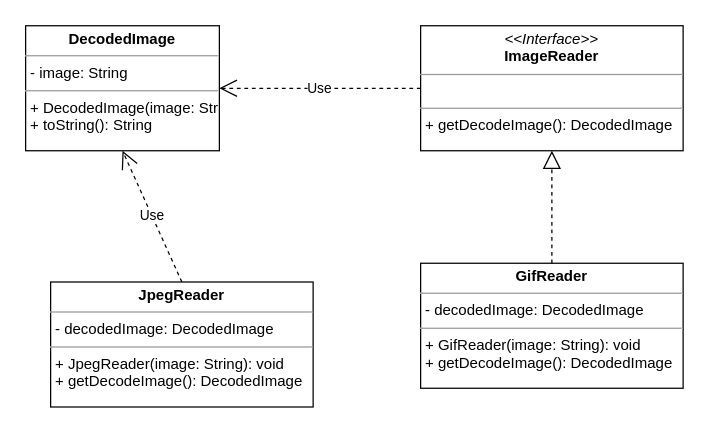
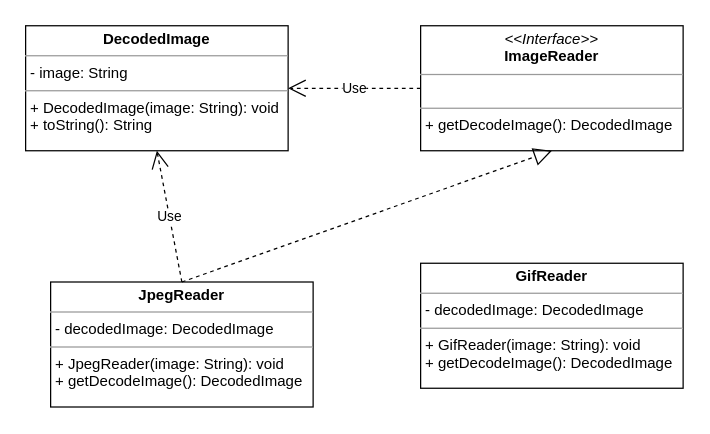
(123, 88) -> (157, 88)
(552, 216) -> none
none -> (359, 219)
